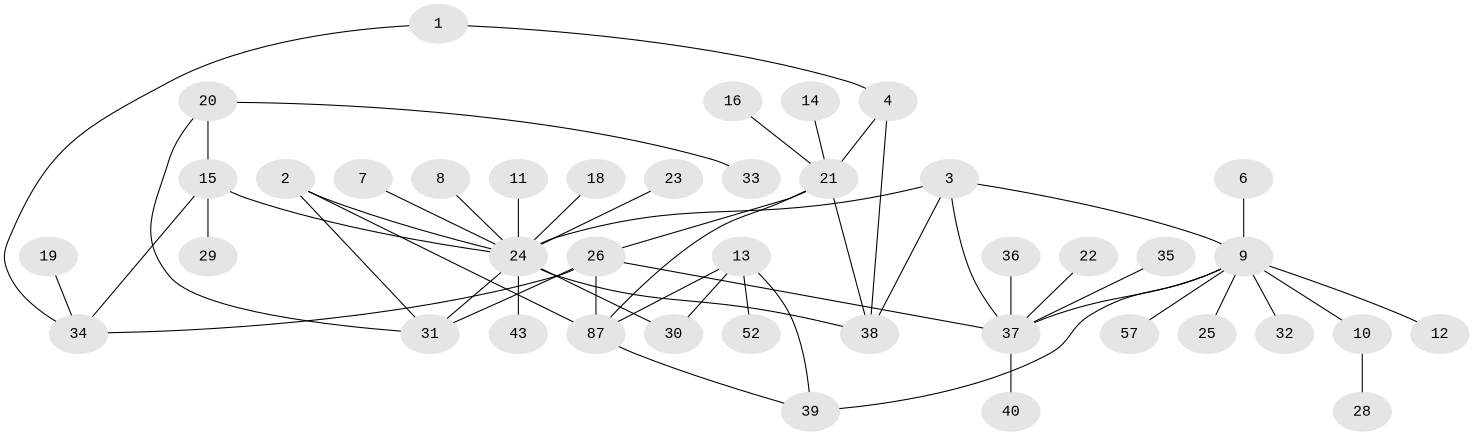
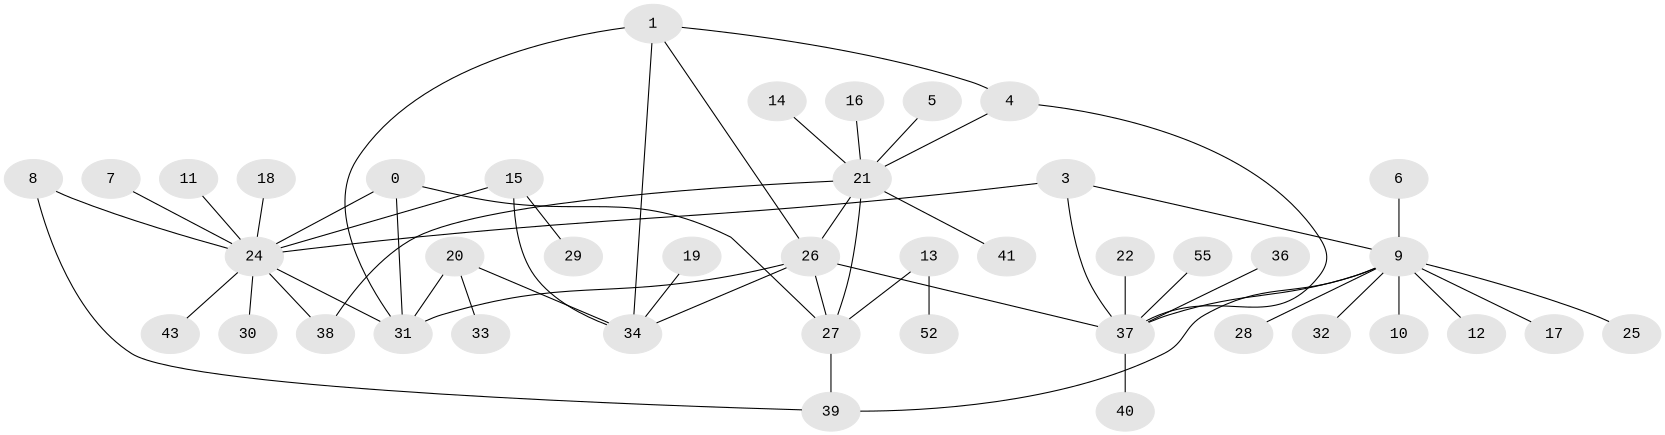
none -> (932, 101)
none -> (404, 110)
(208, 140) -> (528, 288)
none -> (732, 140)
(286, 179) -> (396, 179)
(674, 179) -> none
(879, 218) -> (1290, 202)
(910, 256) -> none
none -> (1007, 257)
(1166, 257) -> (1203, 257)
(708, 295) -> none
(795, 327) -> (373, 389)
(596, 334) -> (831, 334)
(1130, 334) -> (1554, 334)
(1362, 373) -> (1321, 295)
